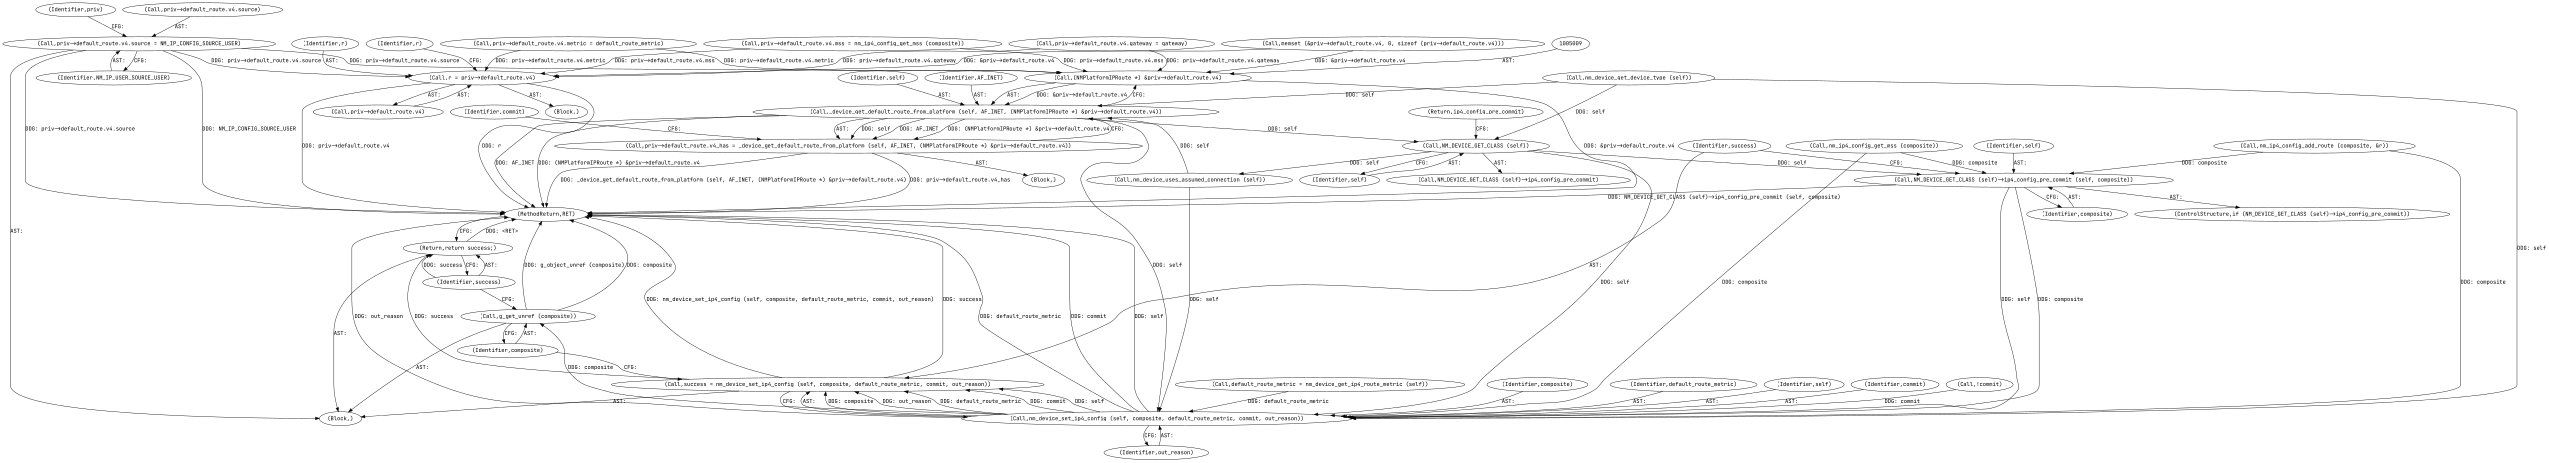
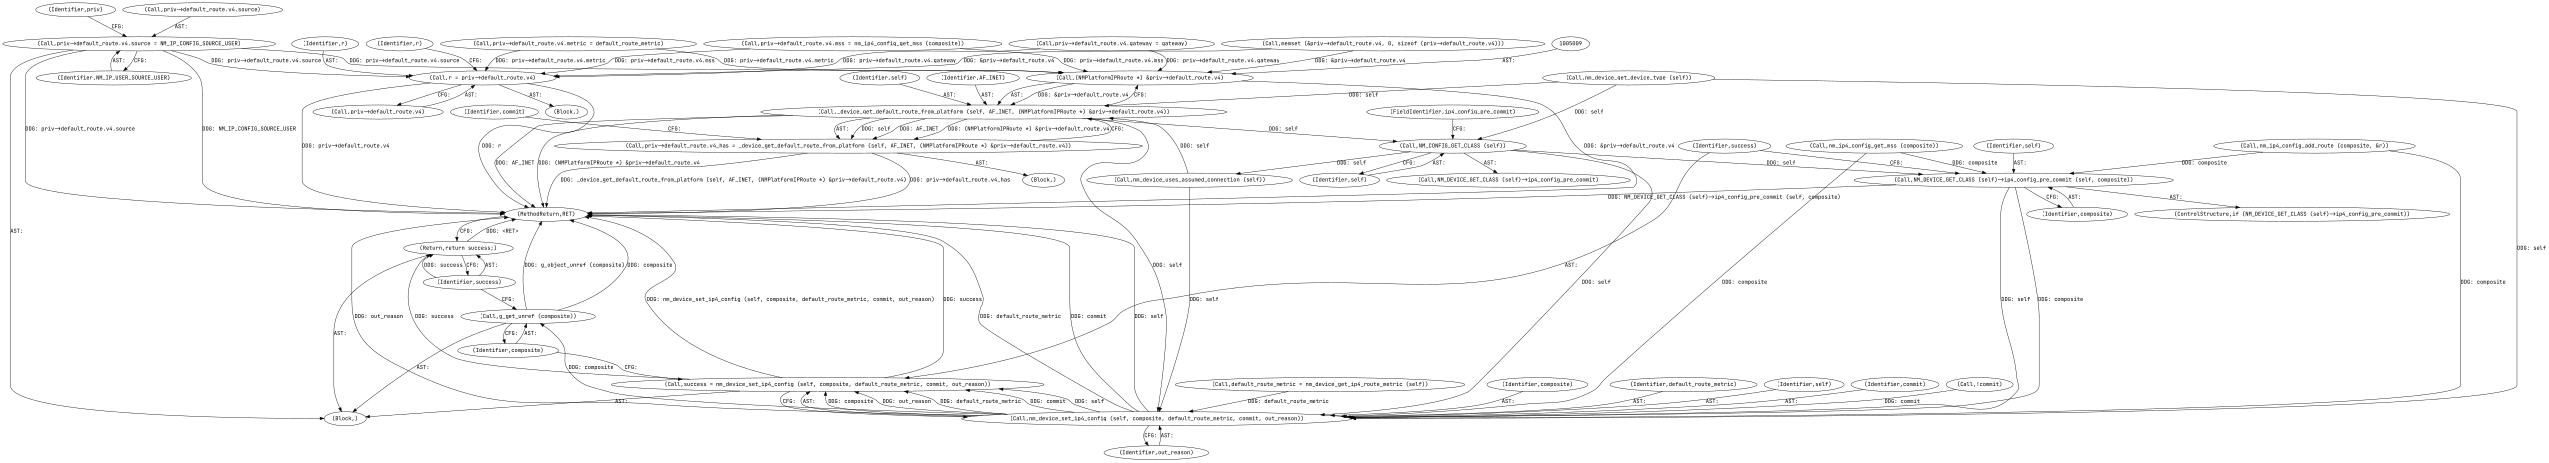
(436, 95) -> (446, 95)
(1476, 112) -> (1453, 112)
(1476, 146) -> (1453, 146)
